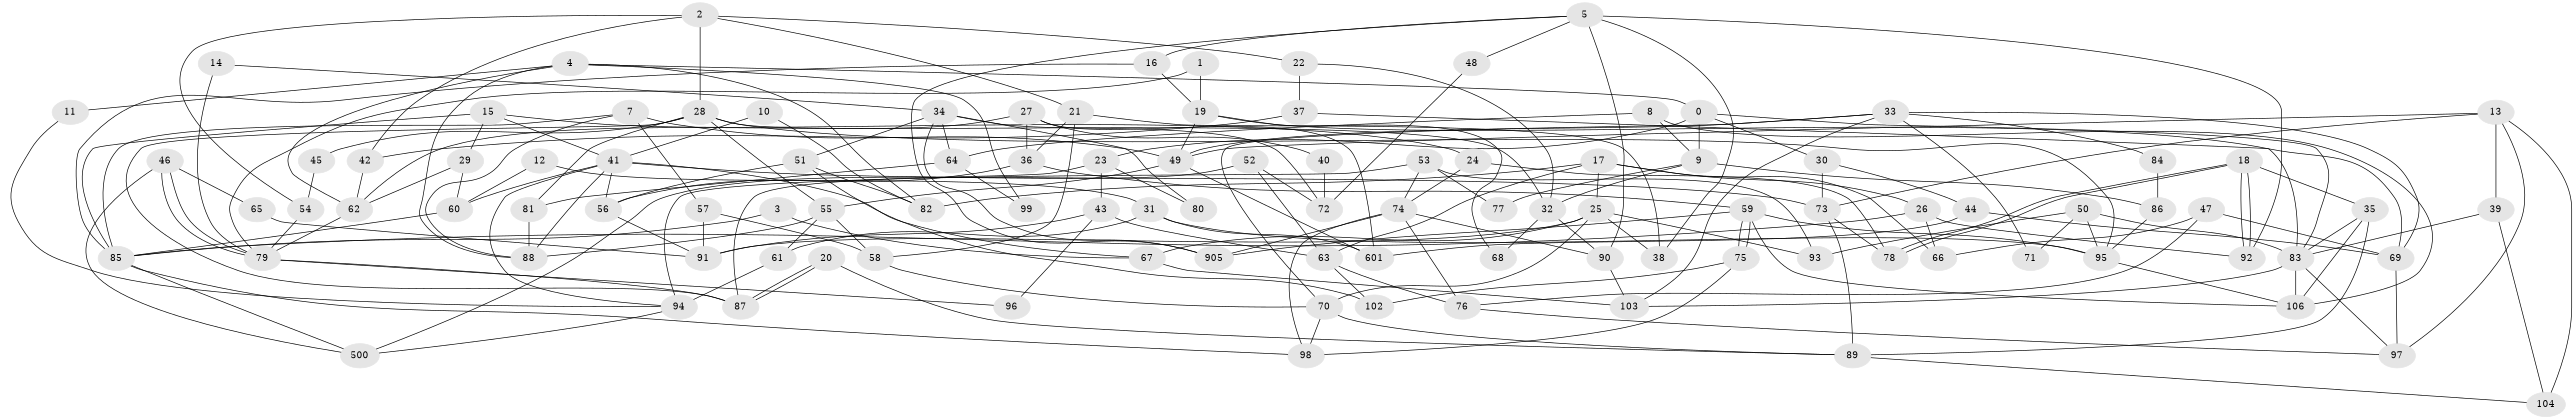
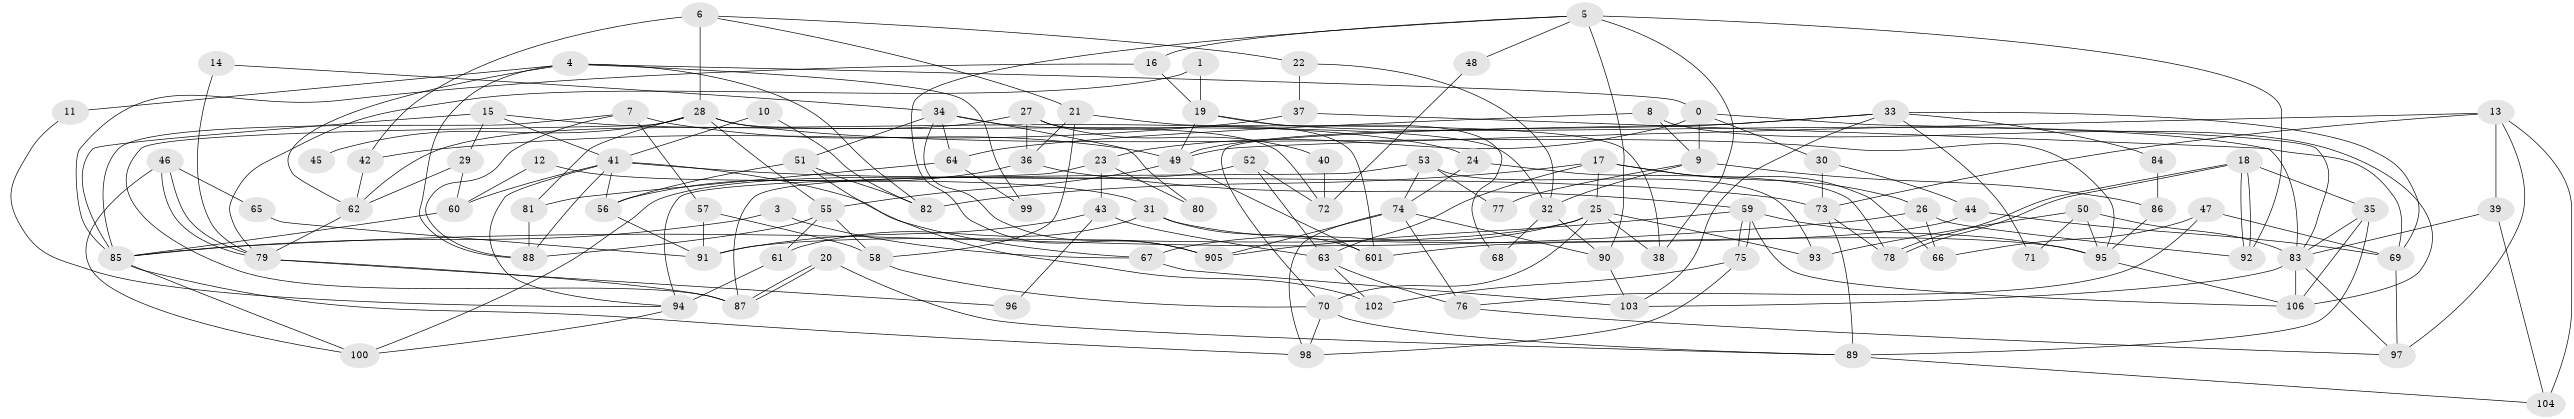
(700, 15) -> (700, 15)
(306, 210) -> none
(360, 356) -> (360, 356)
